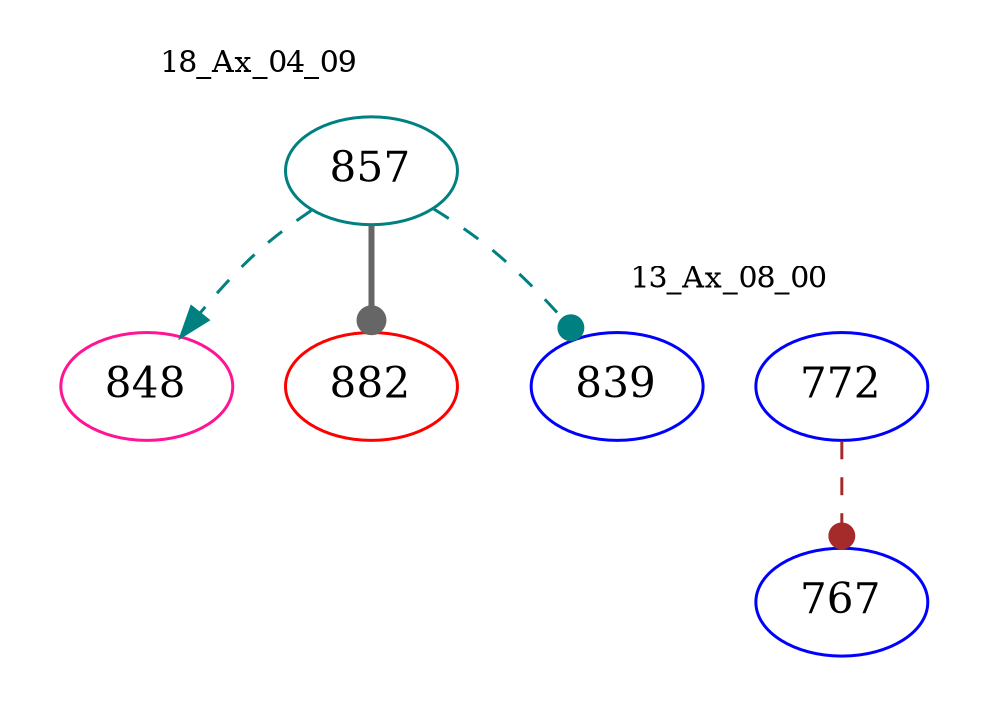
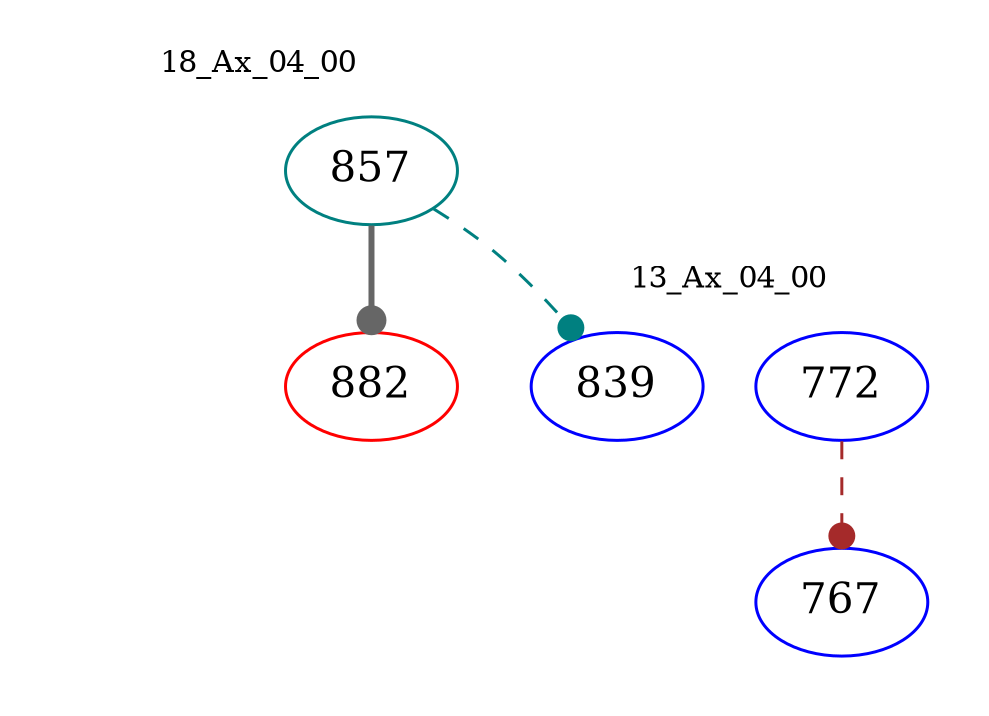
(259, 64) -> (259, 64)
(729, 280) -> (729, 280)
(147, 386) -> none
